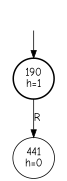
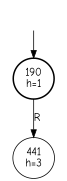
(34, 158) -> (34, 158)
